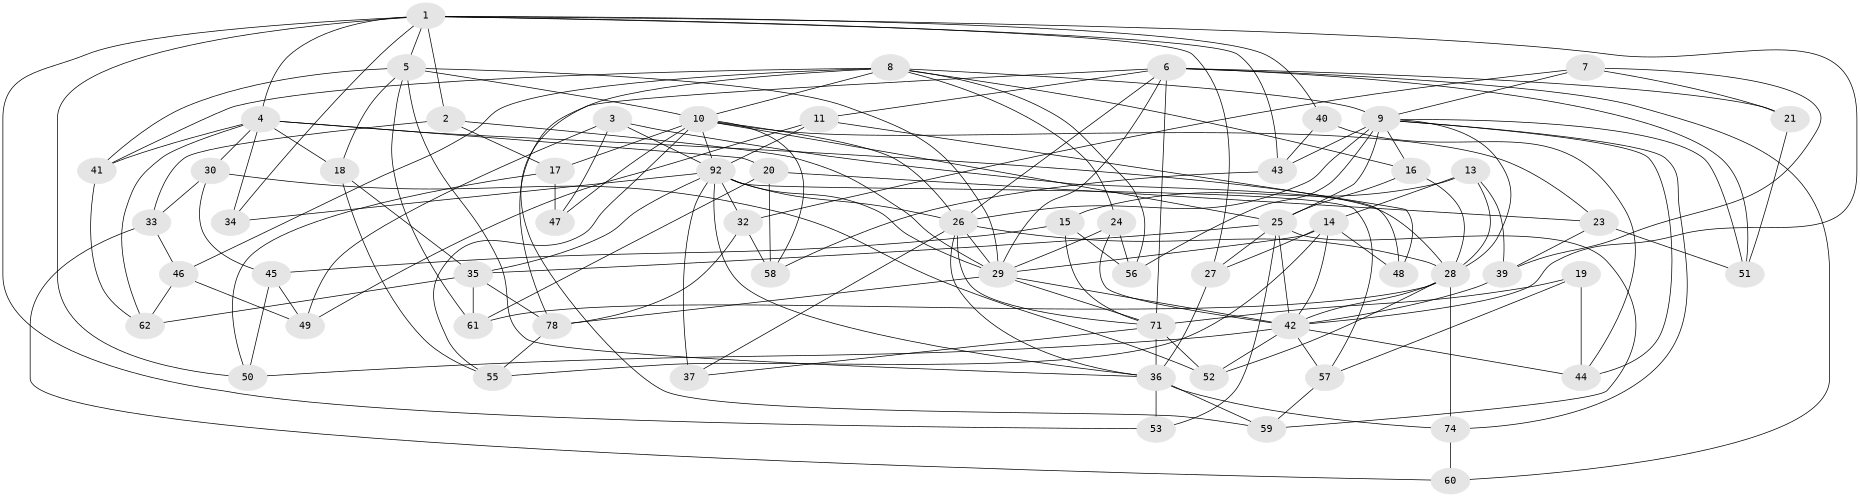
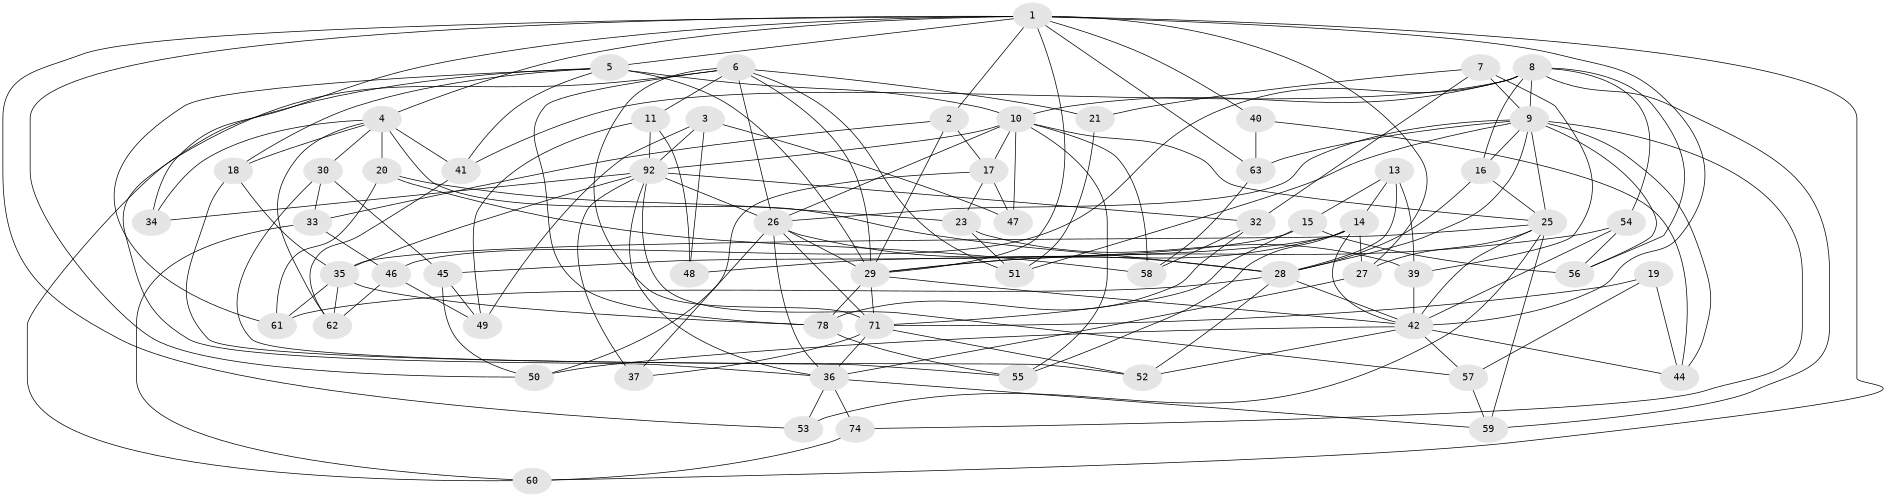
(1183, 133) -> (977, 194)
(1277, 171) -> (1256, 171)
(875, 210) -> (1057, 201)
(1117, 223) -> (1626, 223)
(1450, 349) -> none
none -> (1772, 411)
